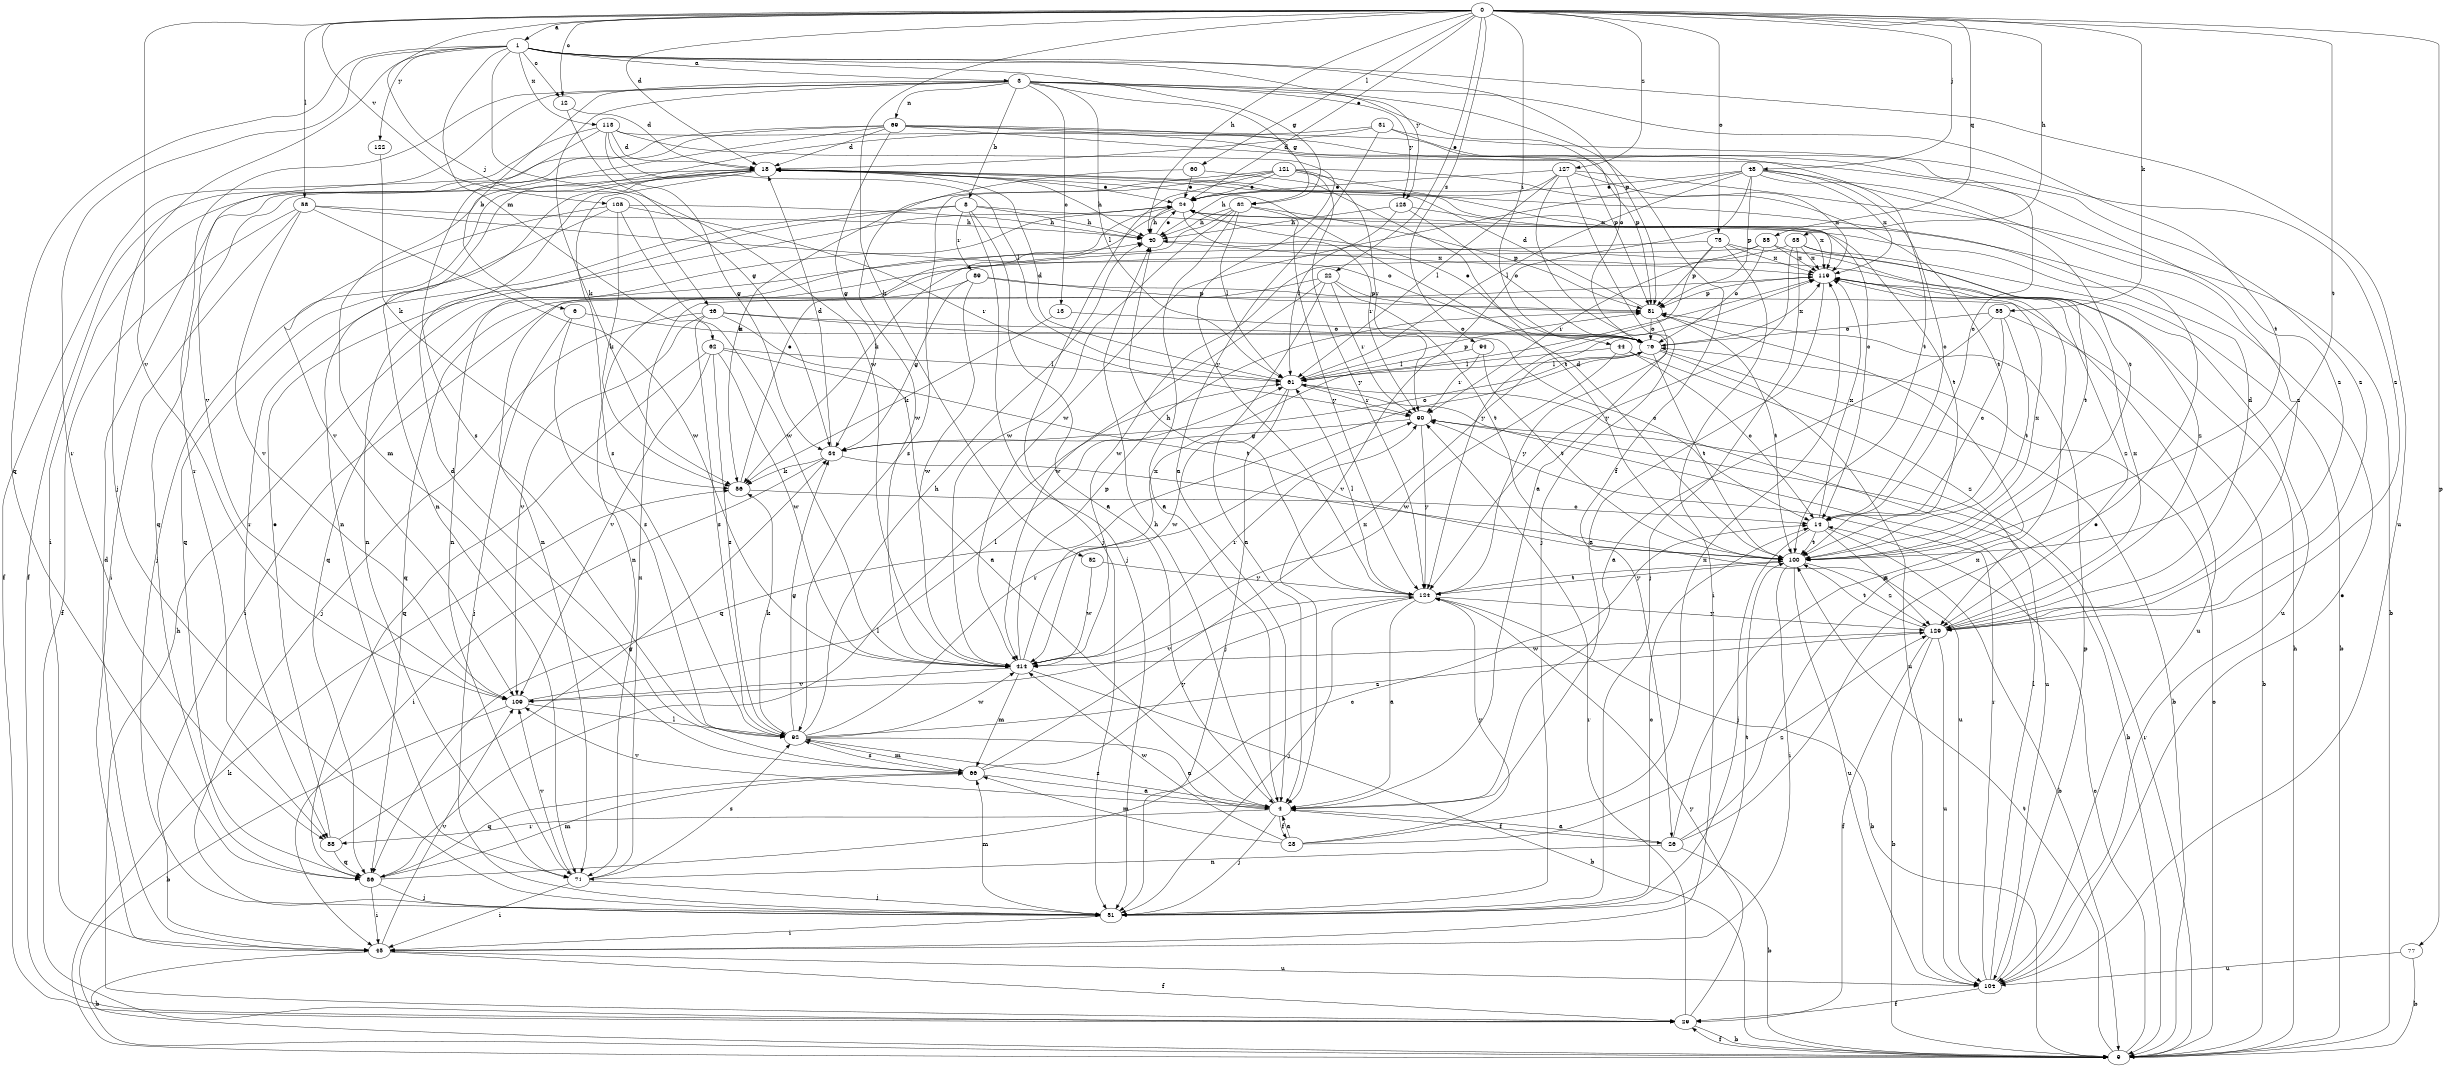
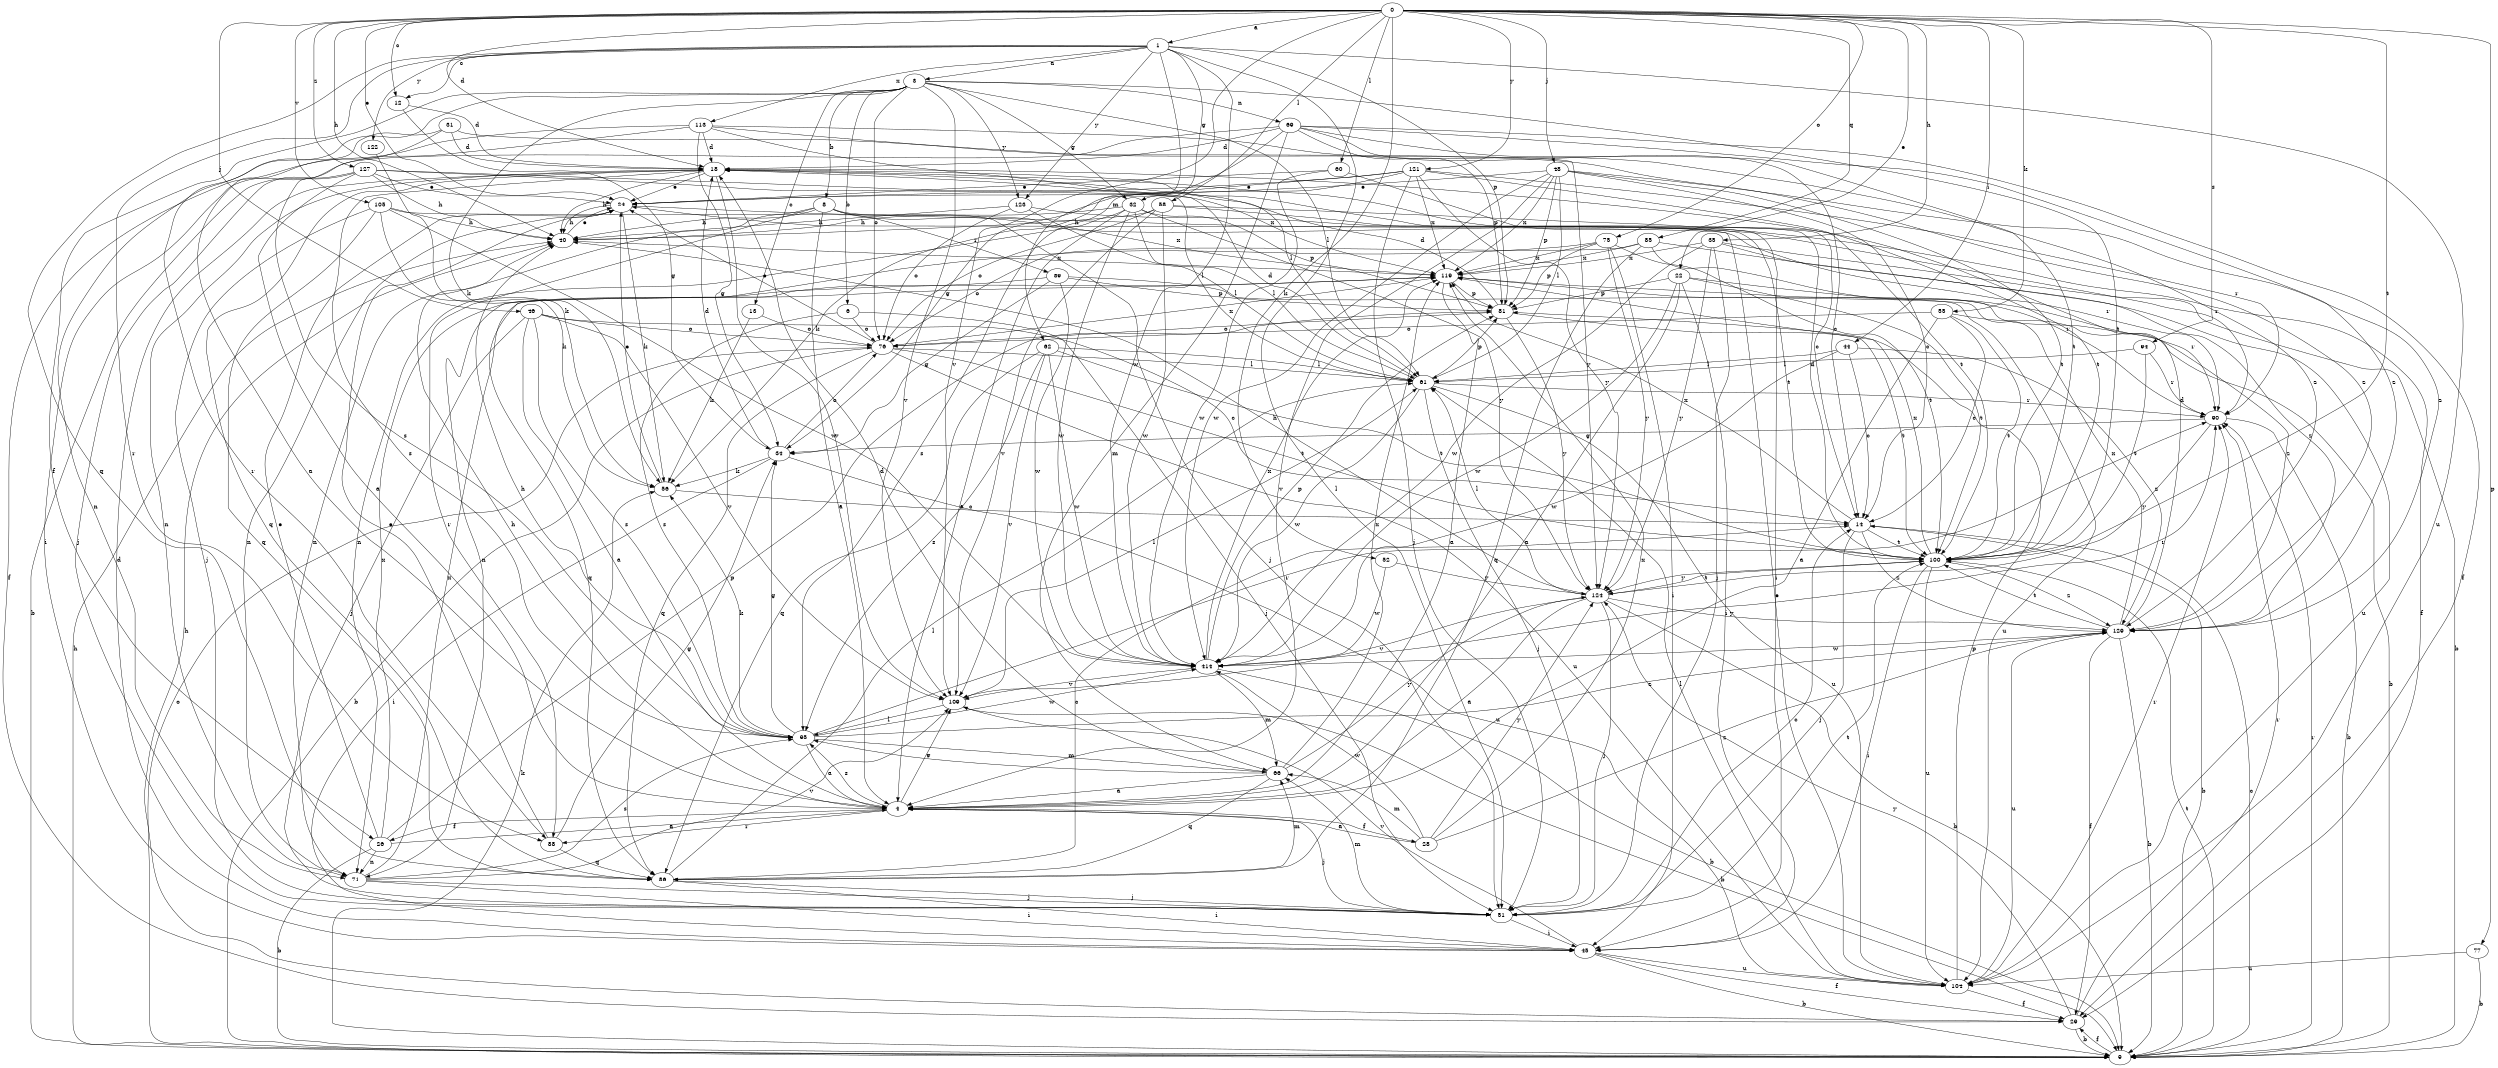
none -> (1510, 77)
(1613, 192) -> none
(118, 489) -> (1336, 489)
(795, 738) -> (804, 738)
